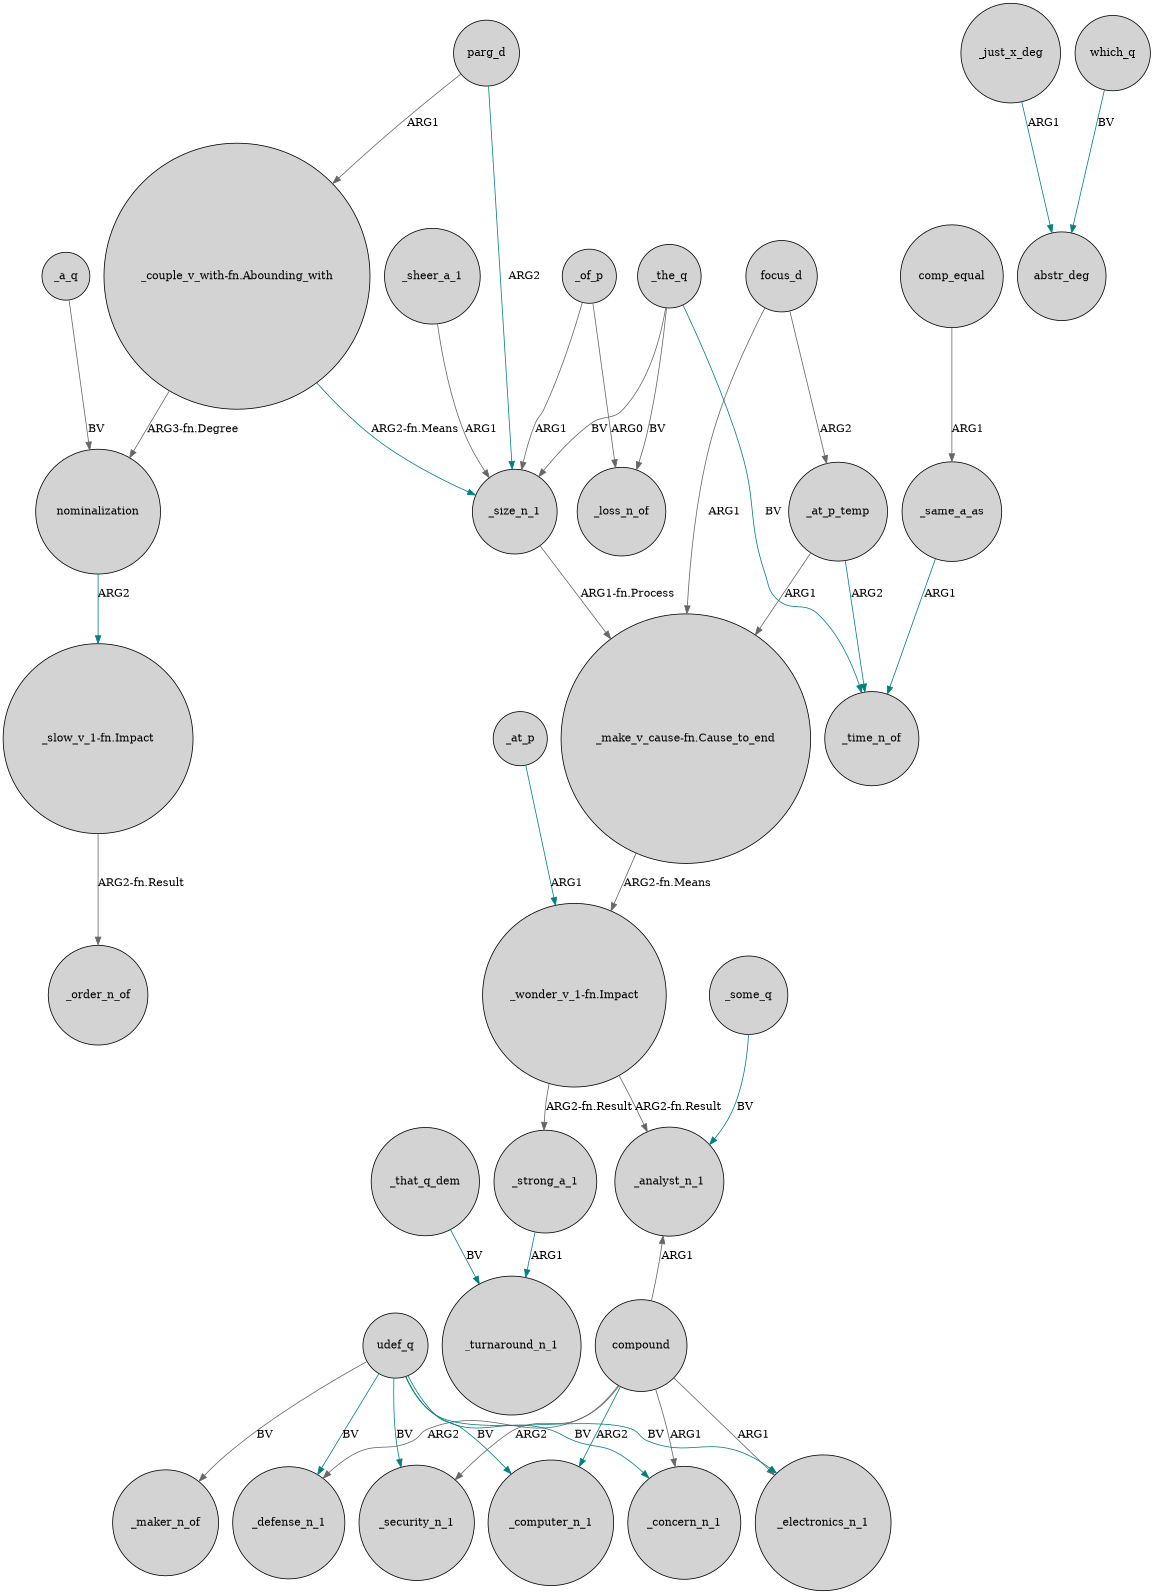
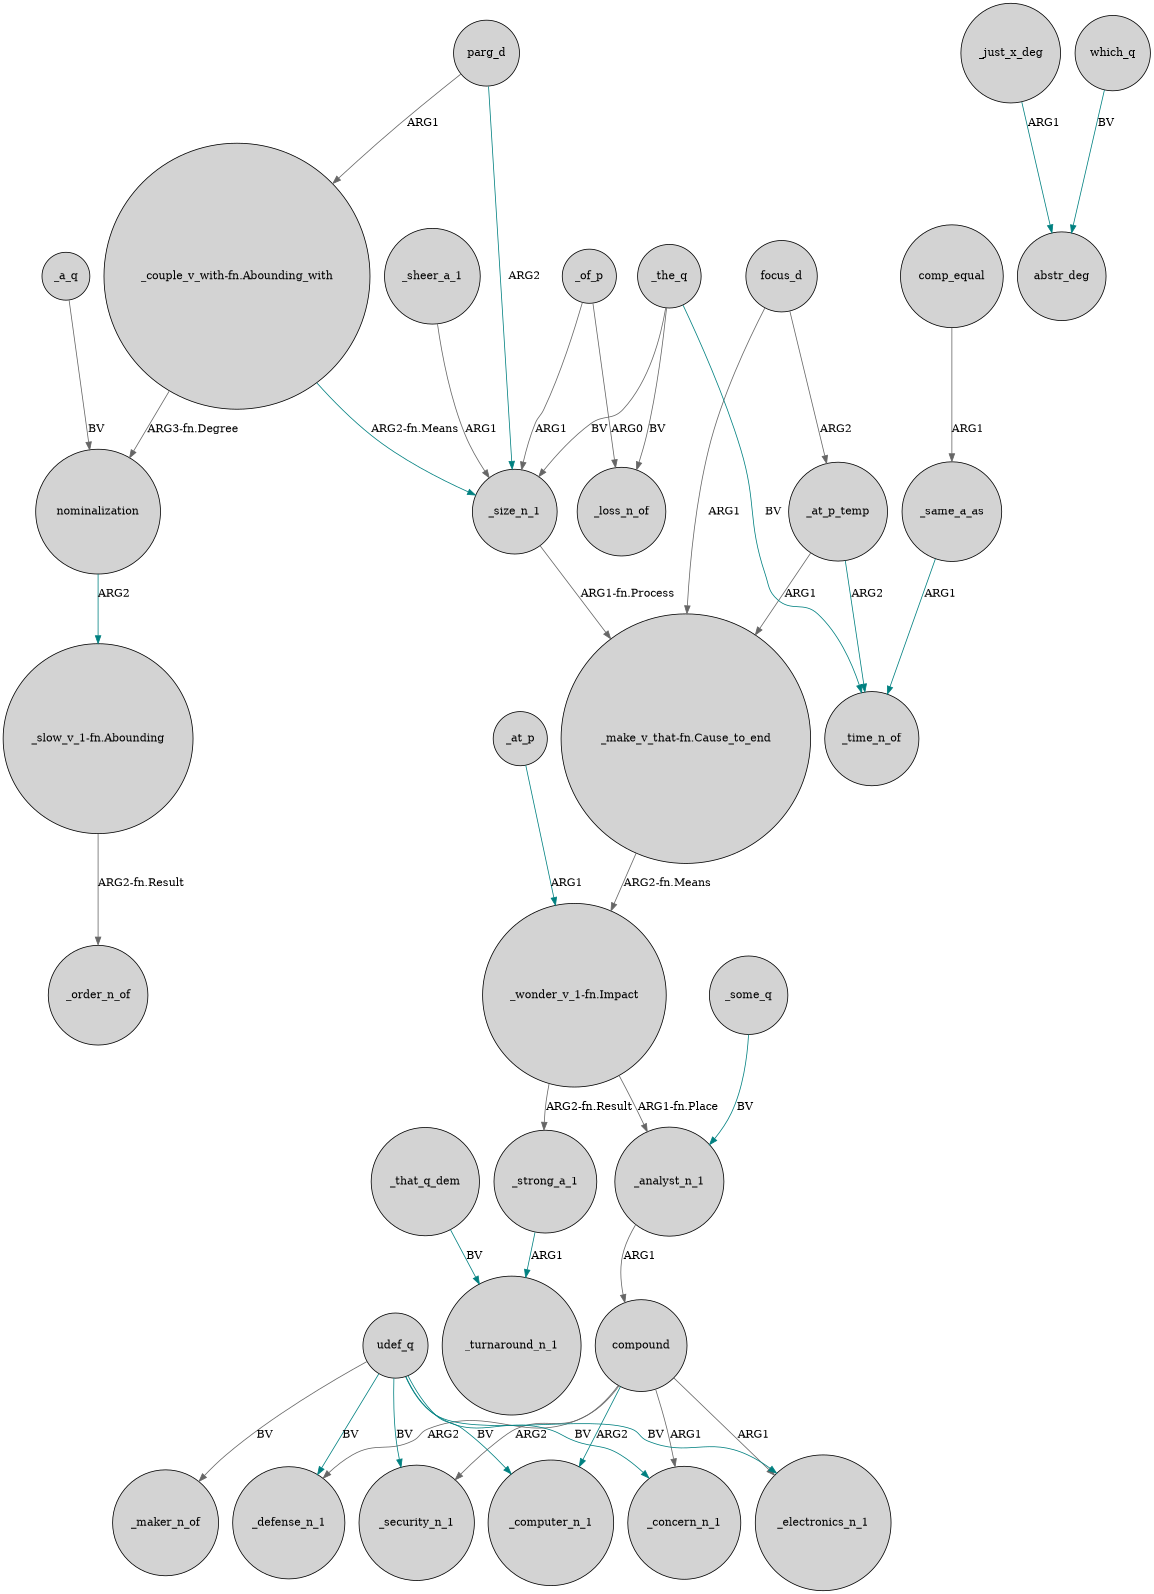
(98, 739) -> (98, 739)
(686, 739) -> (686, 739)
(678, 1107) -> (678, 1107)
(657, 1272) -> (622, 1258)
